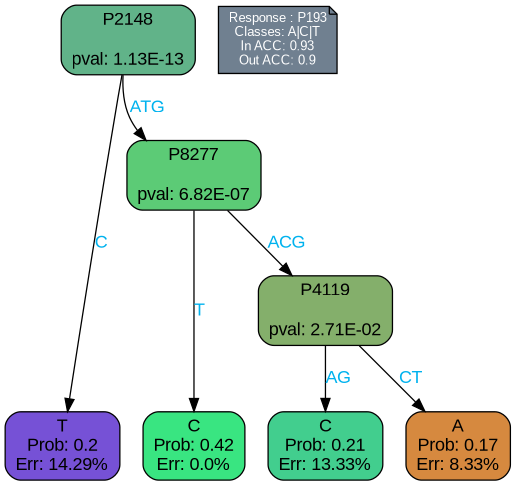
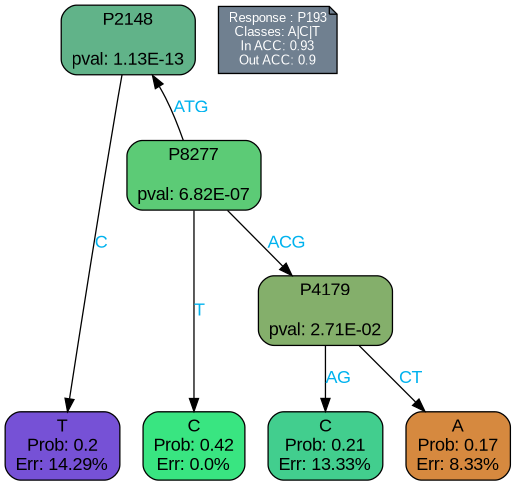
(125, 104) -> (173, 113)
(325, 311) -> (325, 311)
